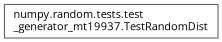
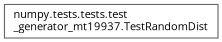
(111, 21) -> (111, 21)
